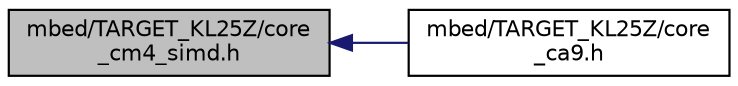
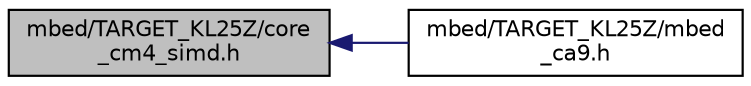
(569, 43) -> (576, 43)
